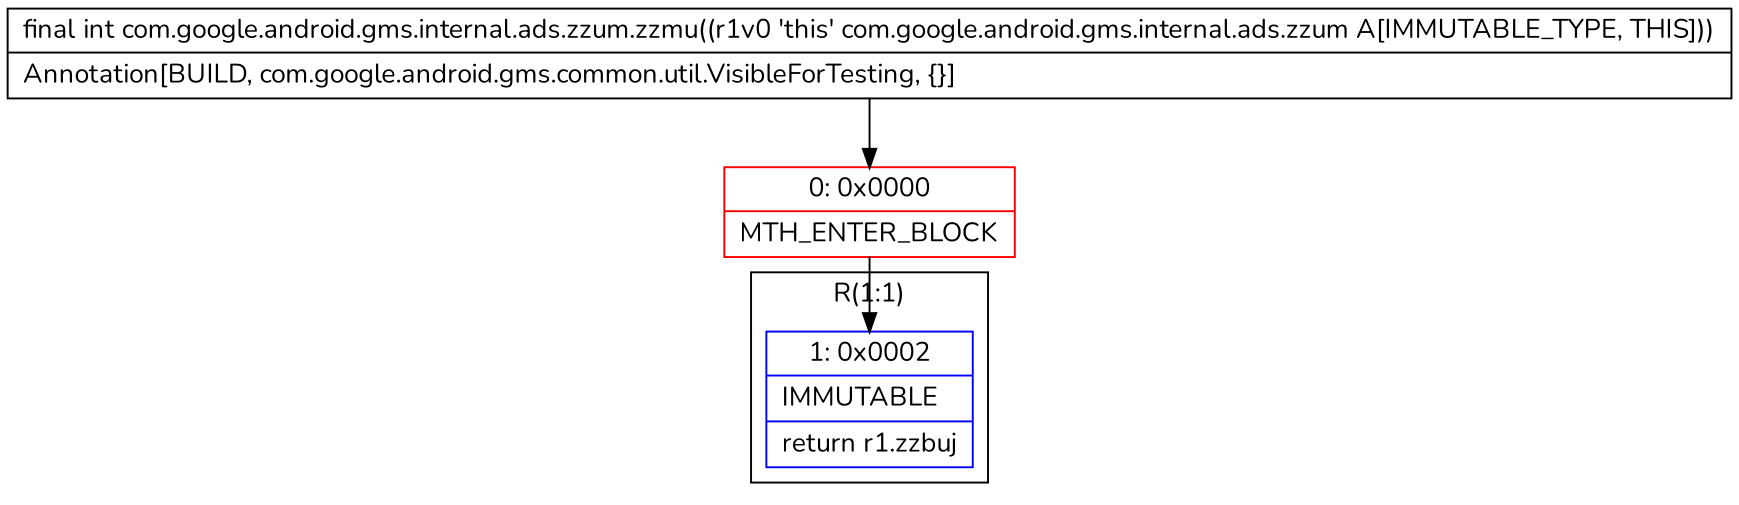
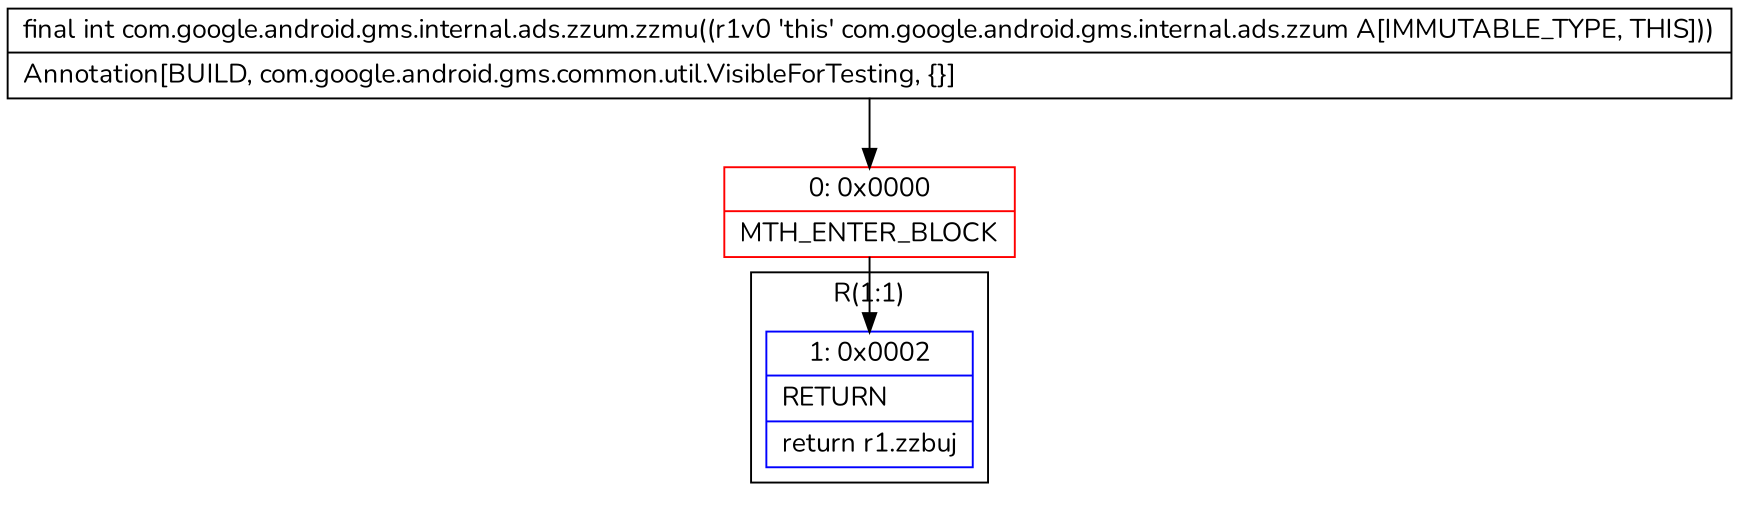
(860, 398) -> (835, 398)
